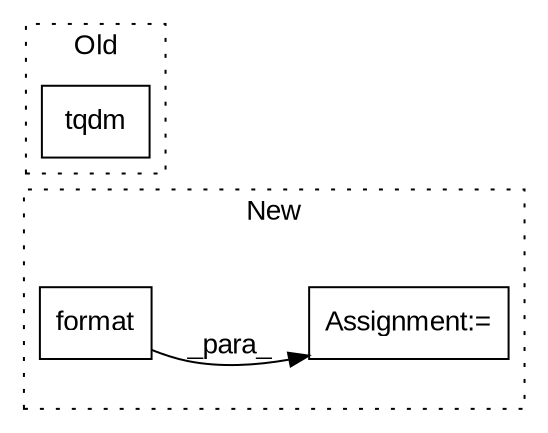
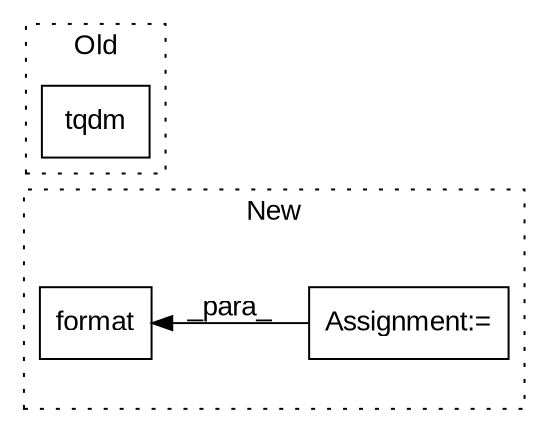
(219, 365) -> (241, 323)
